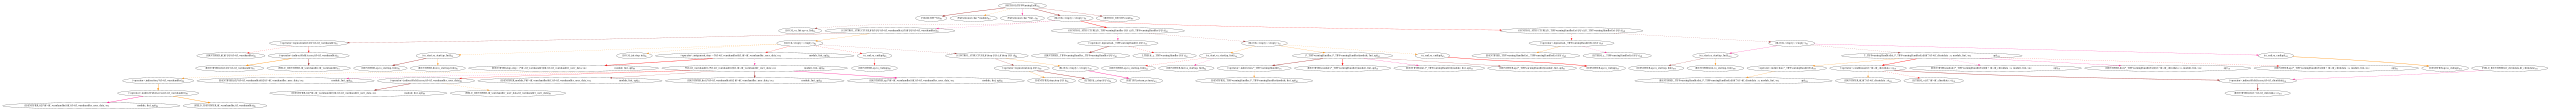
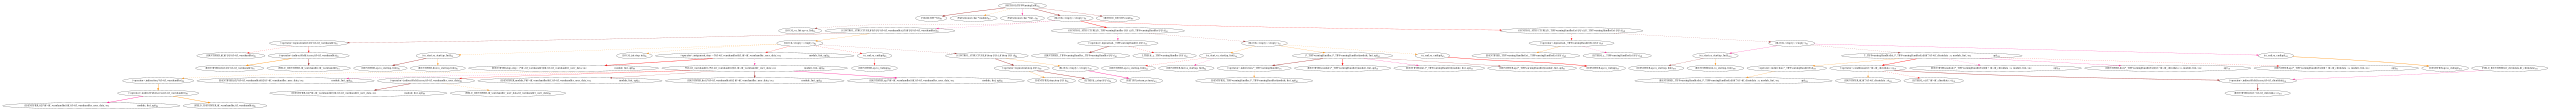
(1003, 62) -> (1003, 62)
